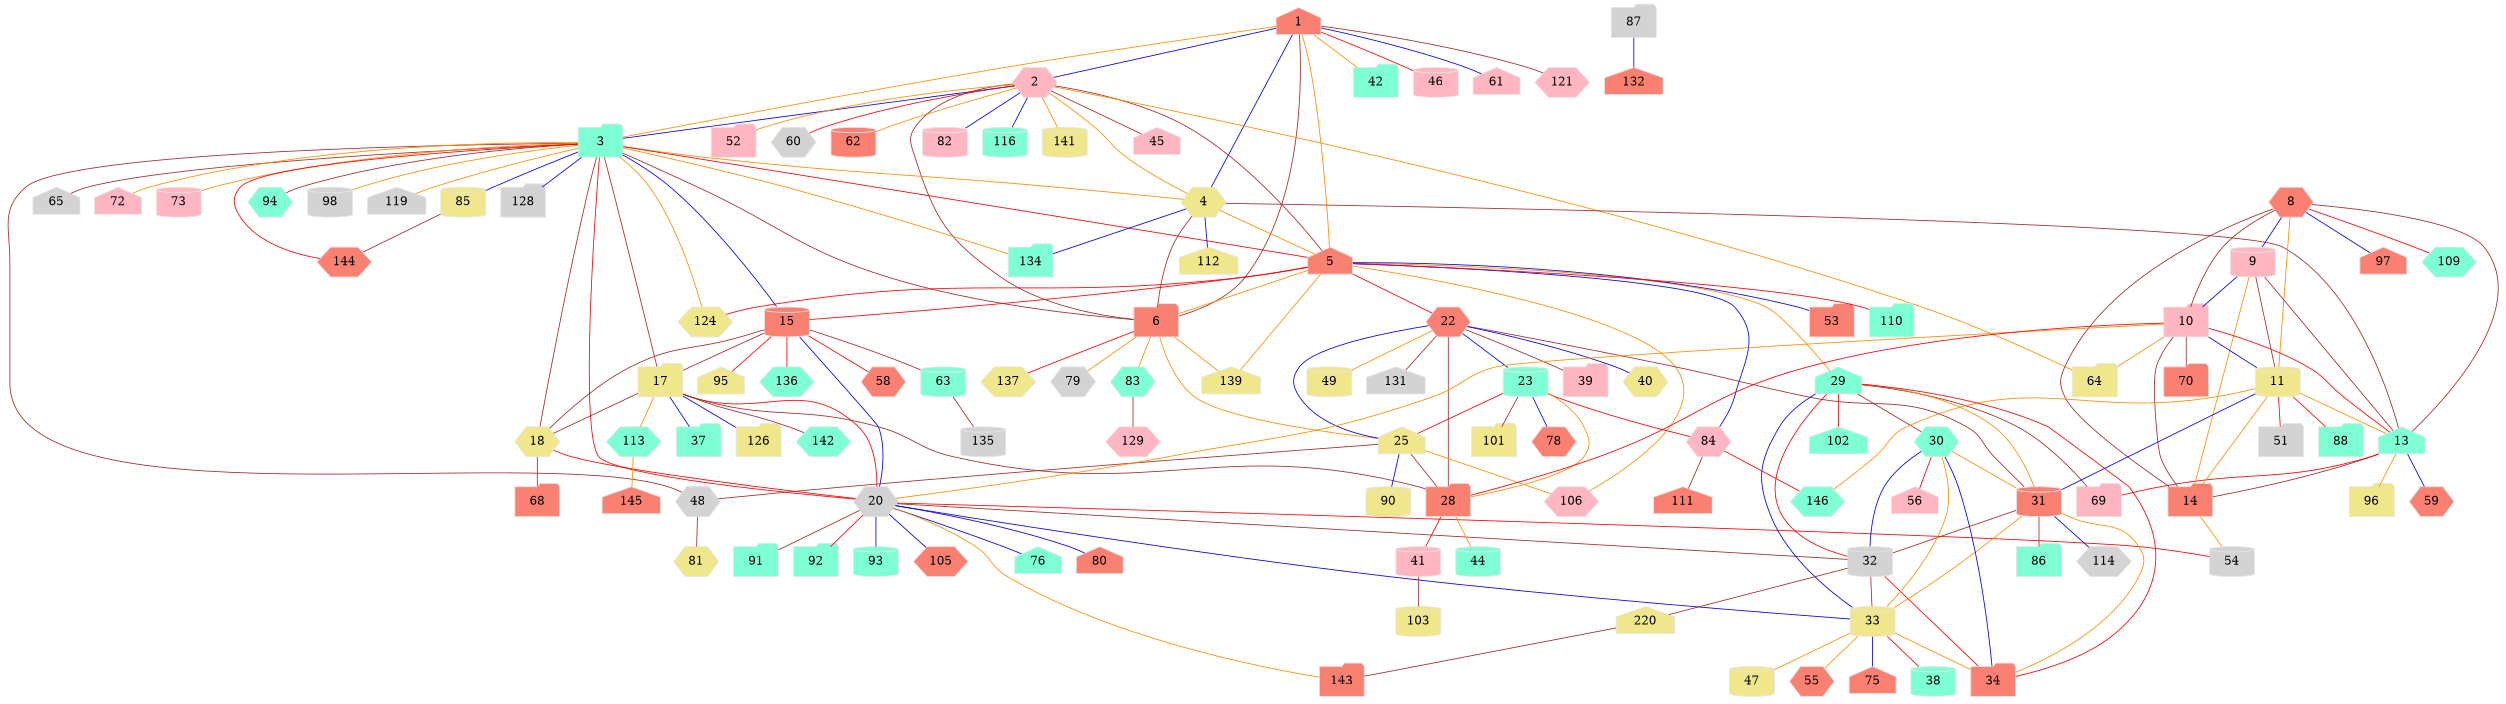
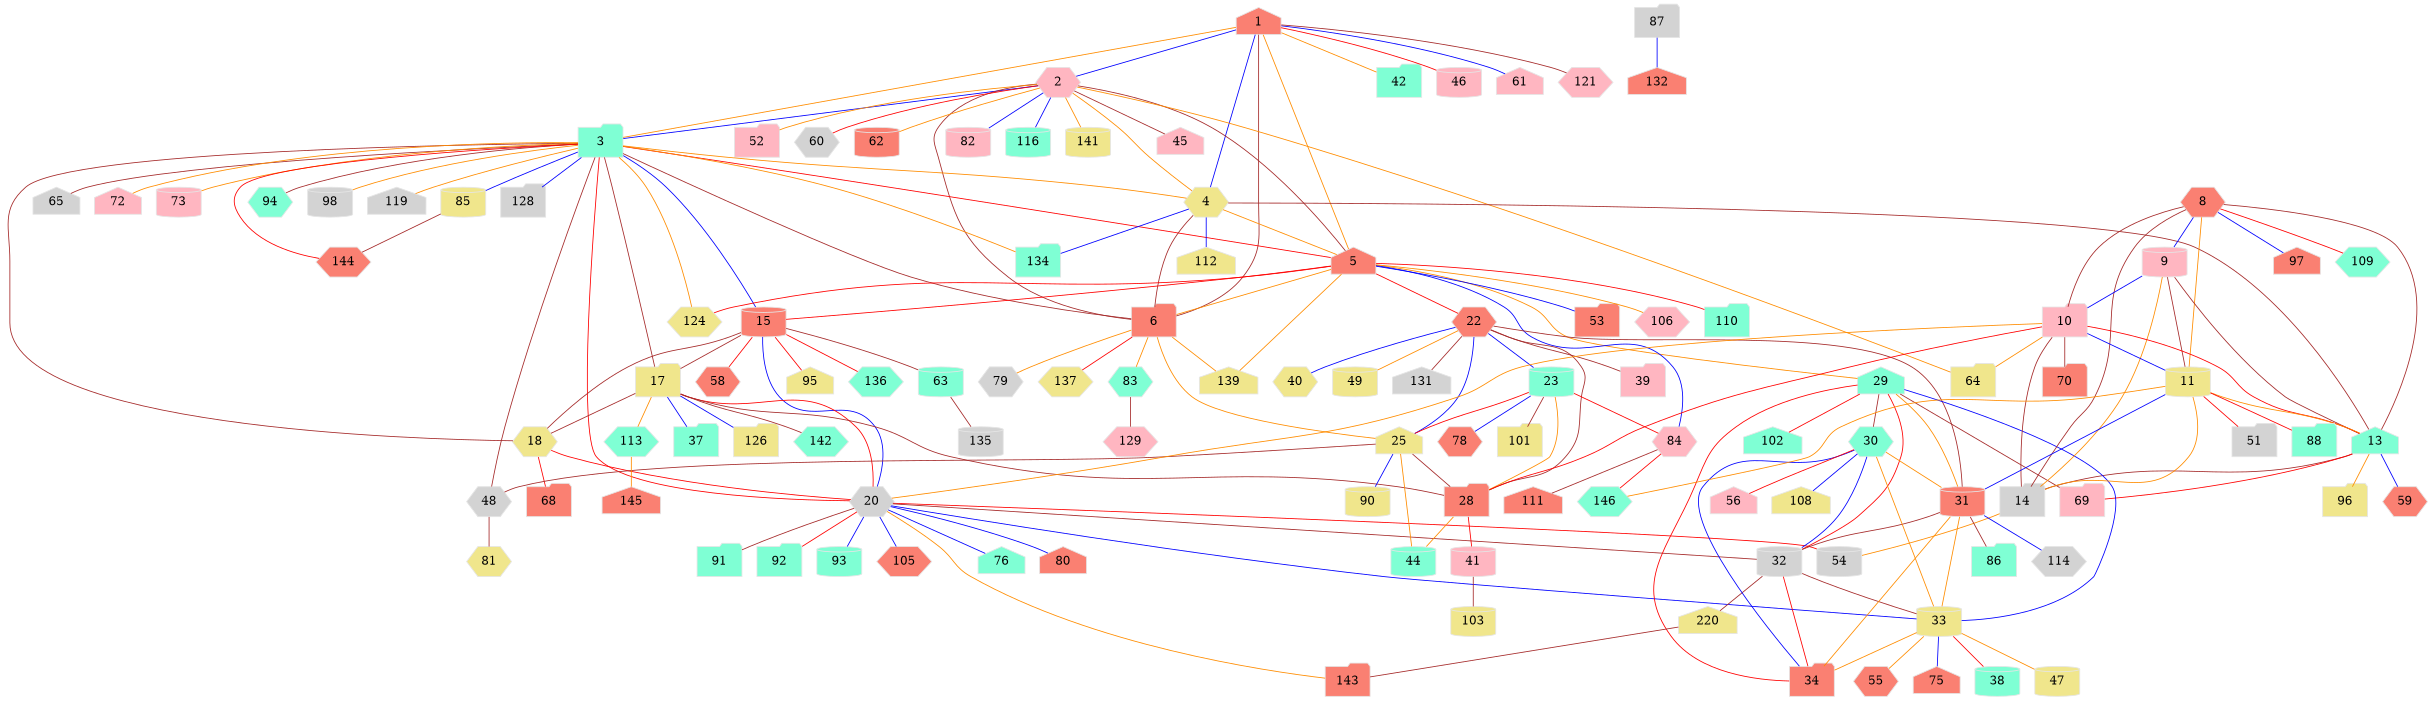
(1488, 472) -> (1406, 500)
none -> (1801, 502)
(2190, 502) -> (2022, 502)
